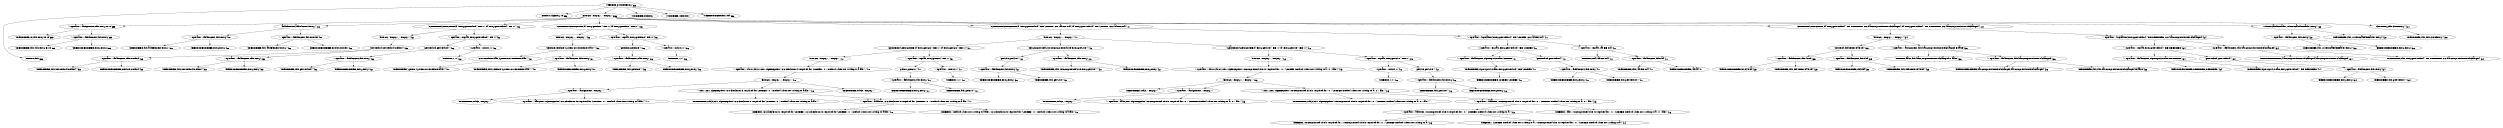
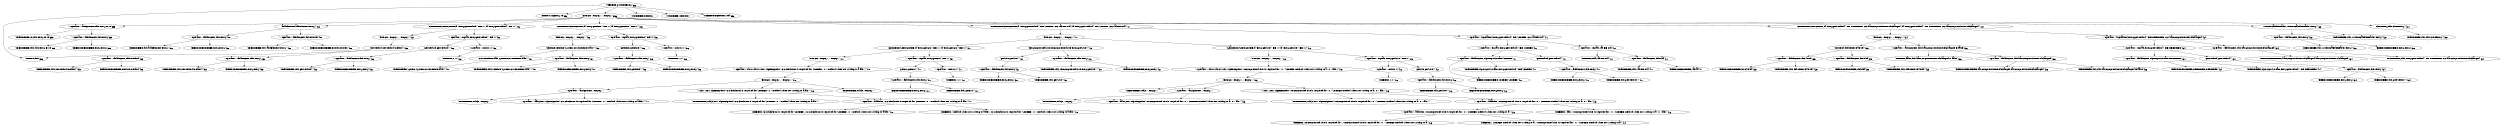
(261, 54) -> (209, 54)
(1500, 74) -> (1454, 74)
